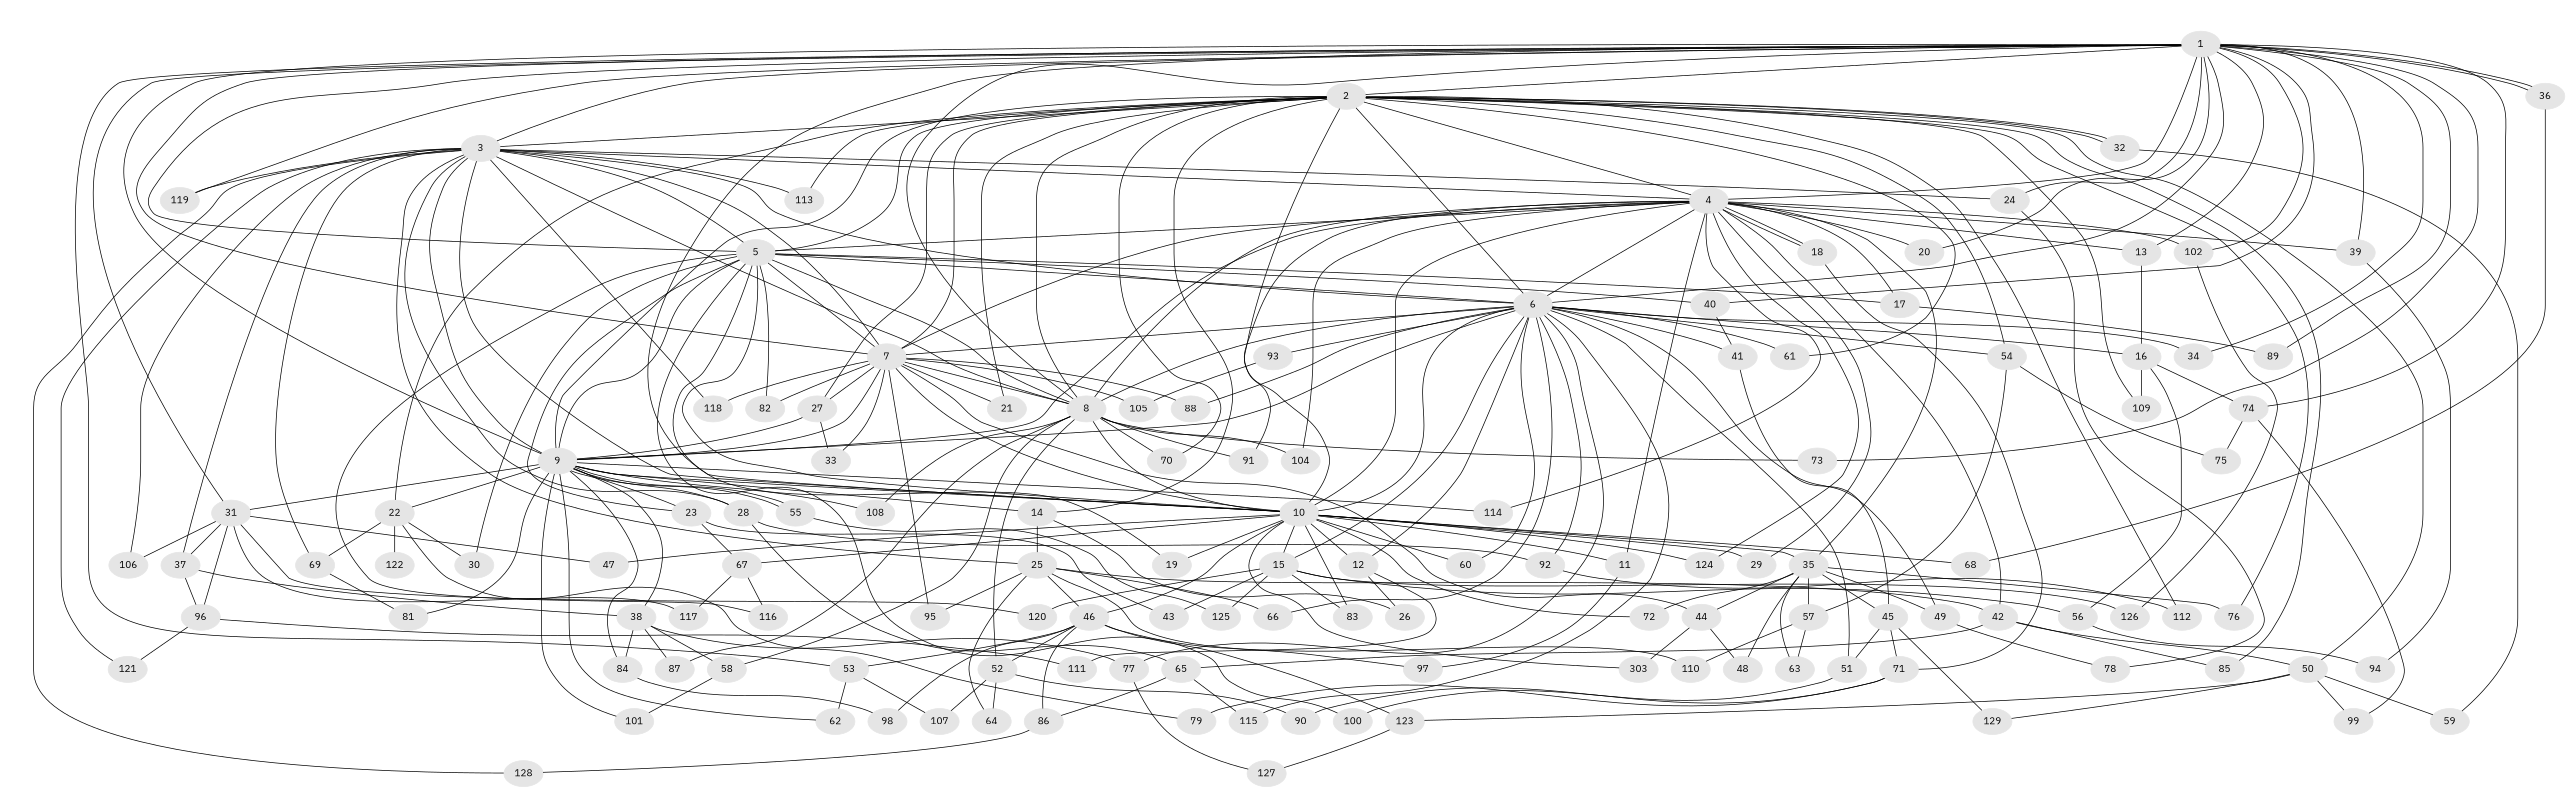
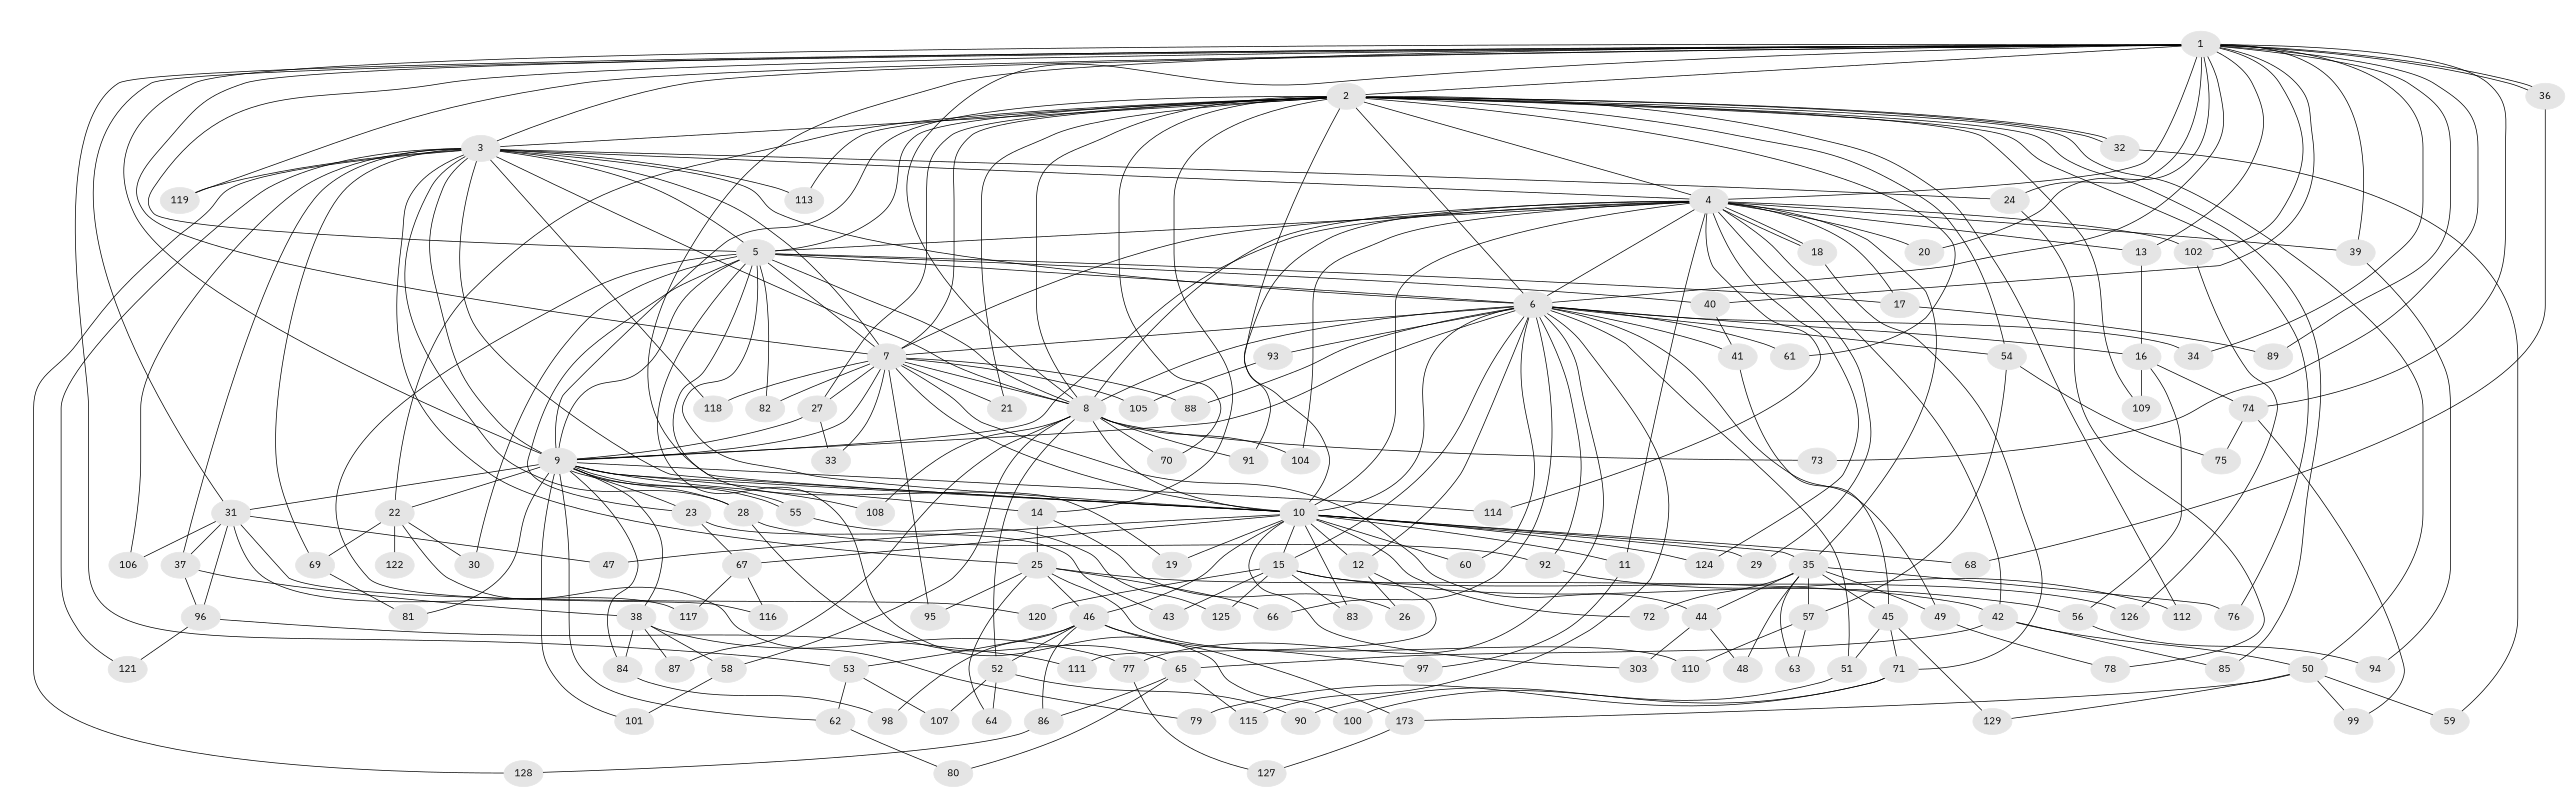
(1405, 722) -> (1405, 722)
none -> (953, 774)
